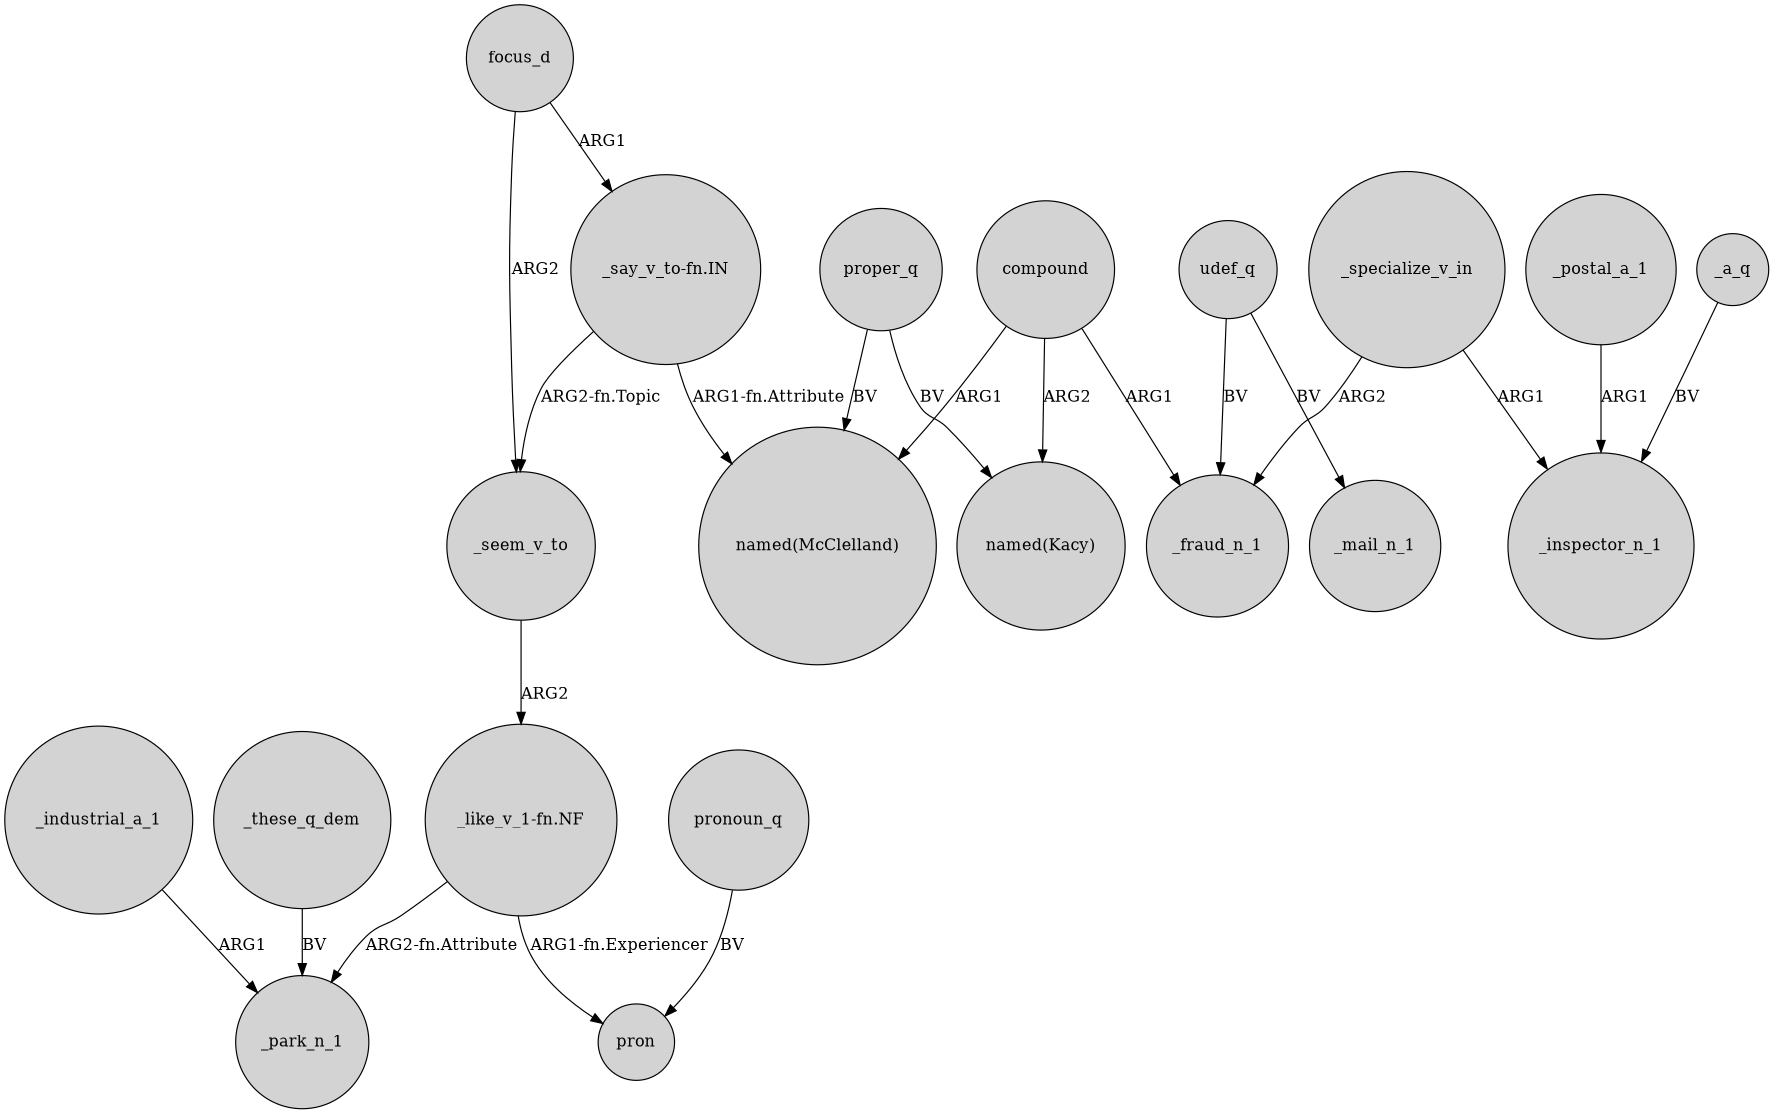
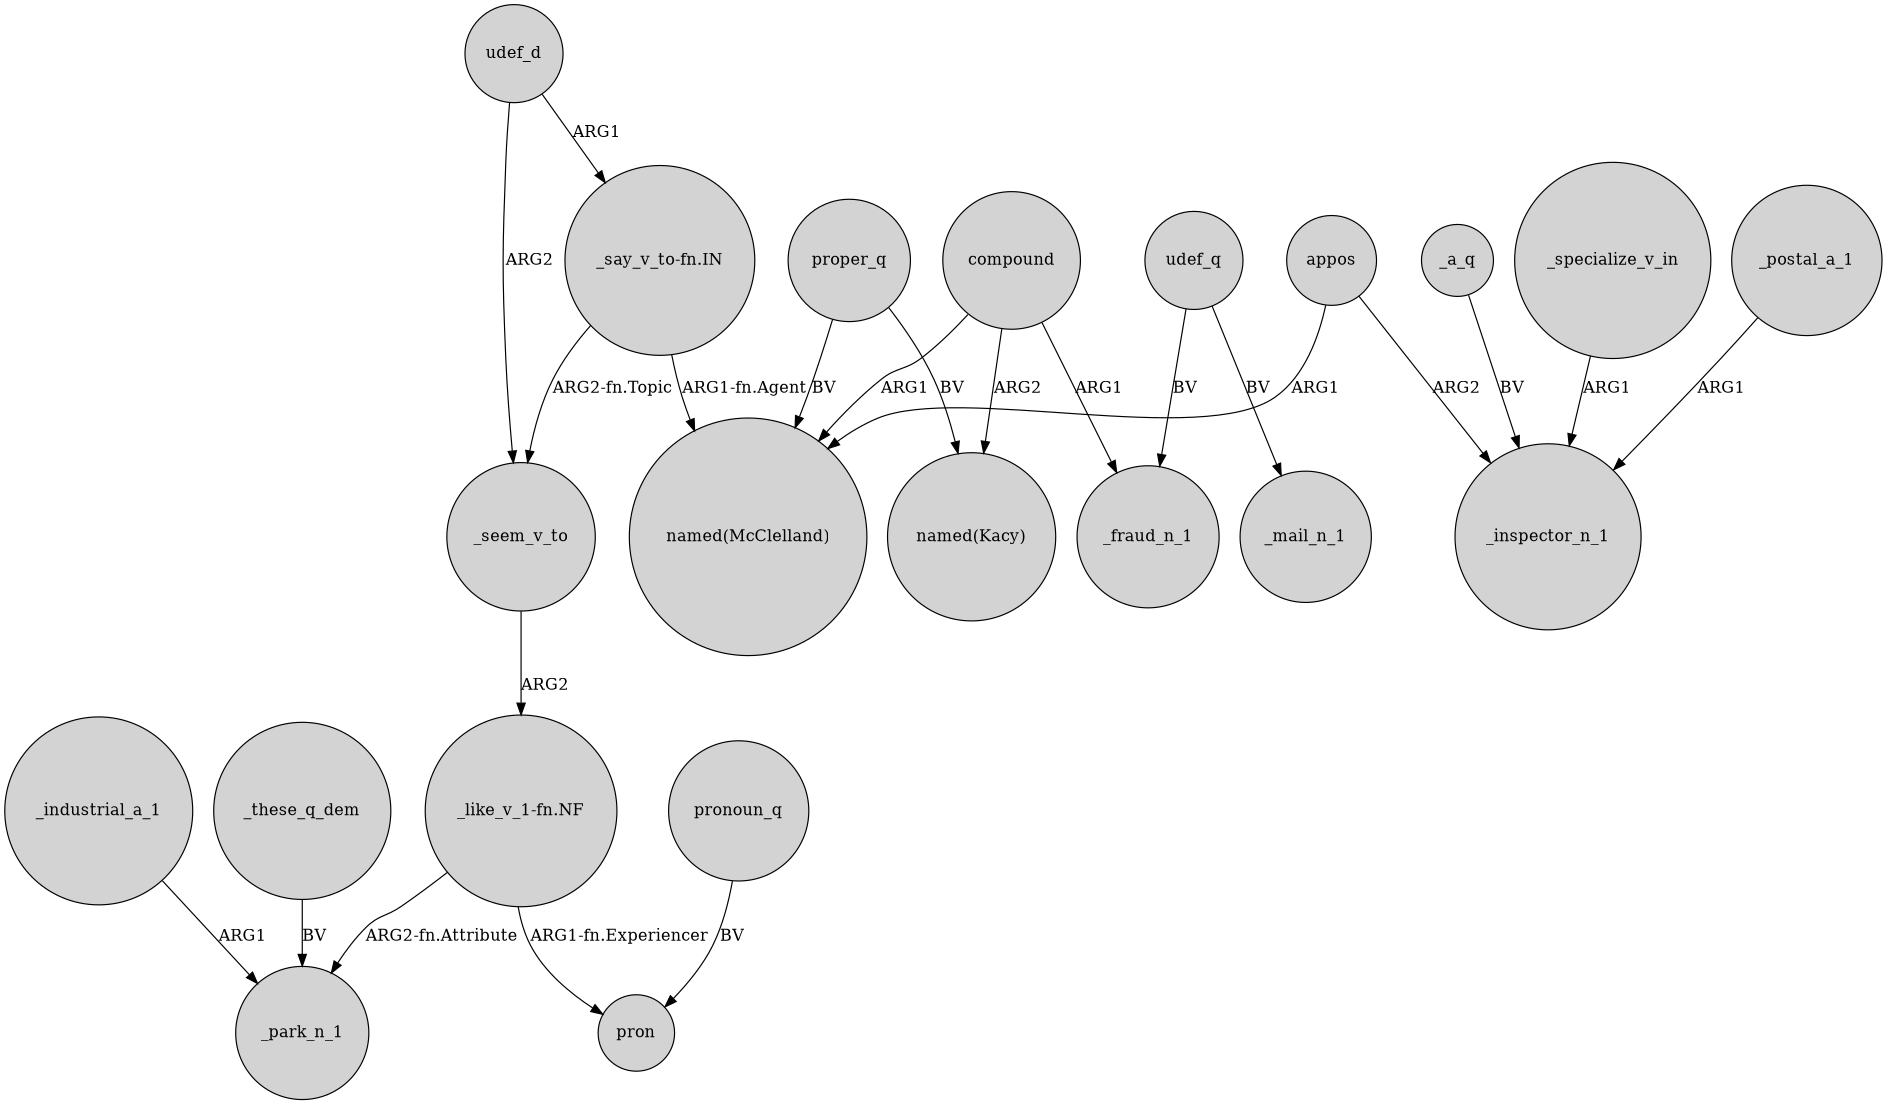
(520, 58) -> (514, 54)
none -> (1332, 260)
(769, 397) -> (745, 388)
(1316, 415) -> none
